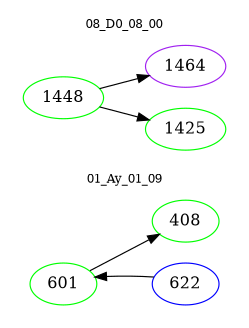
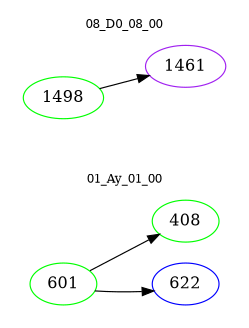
(186, 66) -> (186, 66)
(63, 98) -> (63, 98)
(186, 129) -> none
(125, 180) -> (125, 180)
(130, 276) -> (118, 292)
